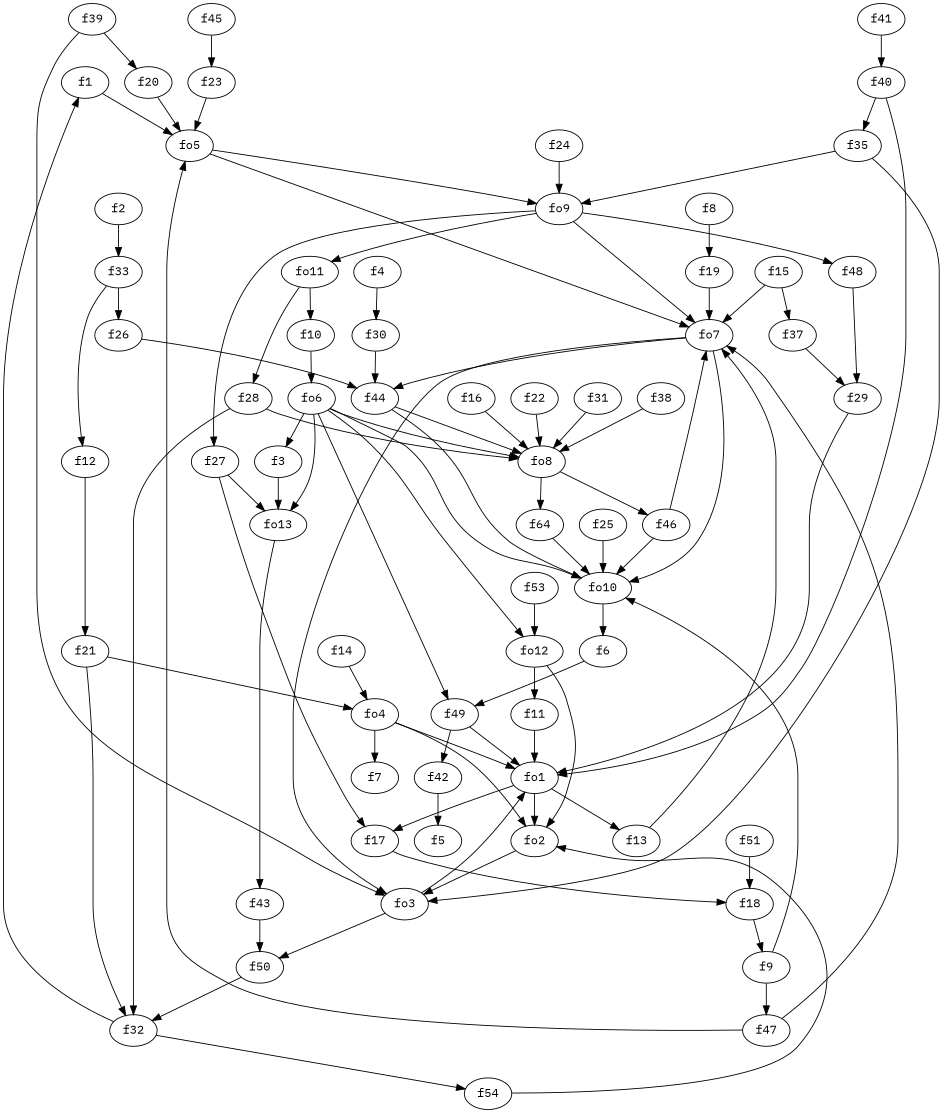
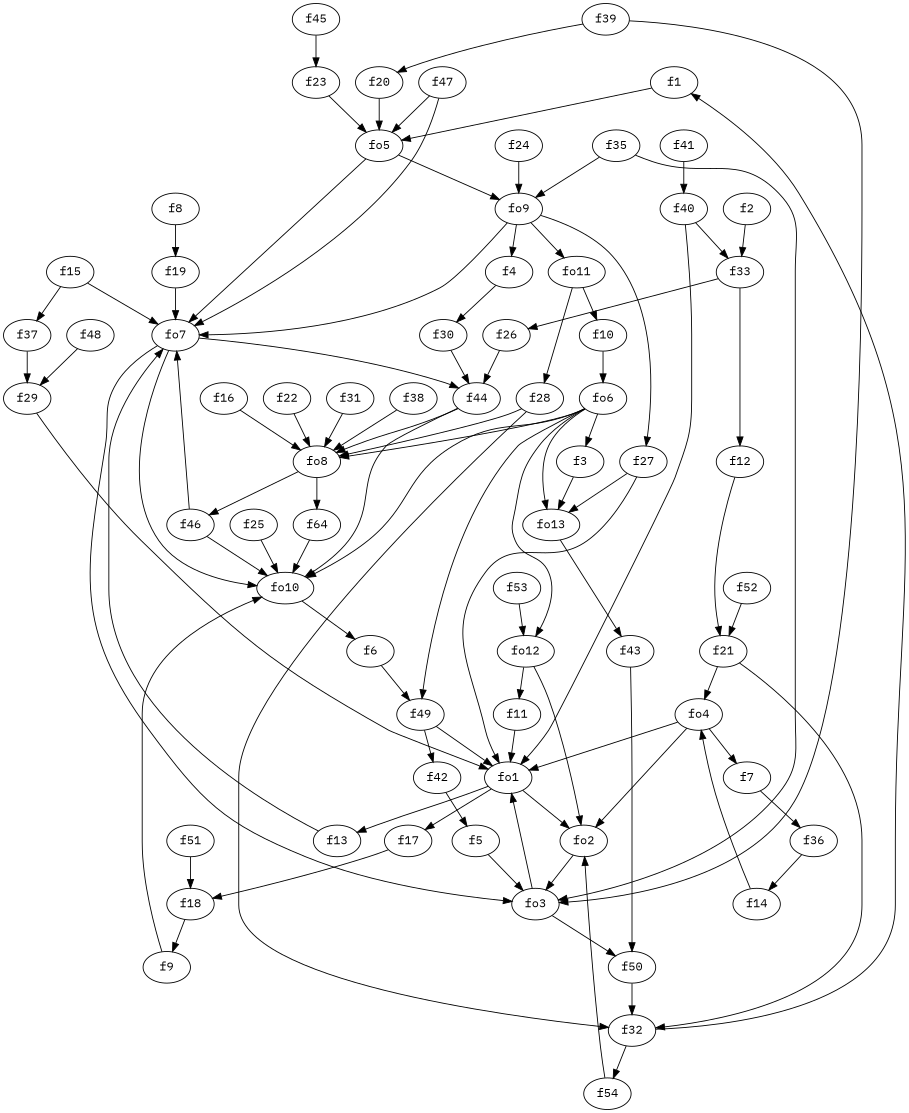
(871, 110) -> (709, 237)
(704, 233) -> (515, 236)
none -> (747, 588)
(278, 653) -> (485, 572)
none -> (814, 841)
none -> (503, 869)
(766, 995) -> none
